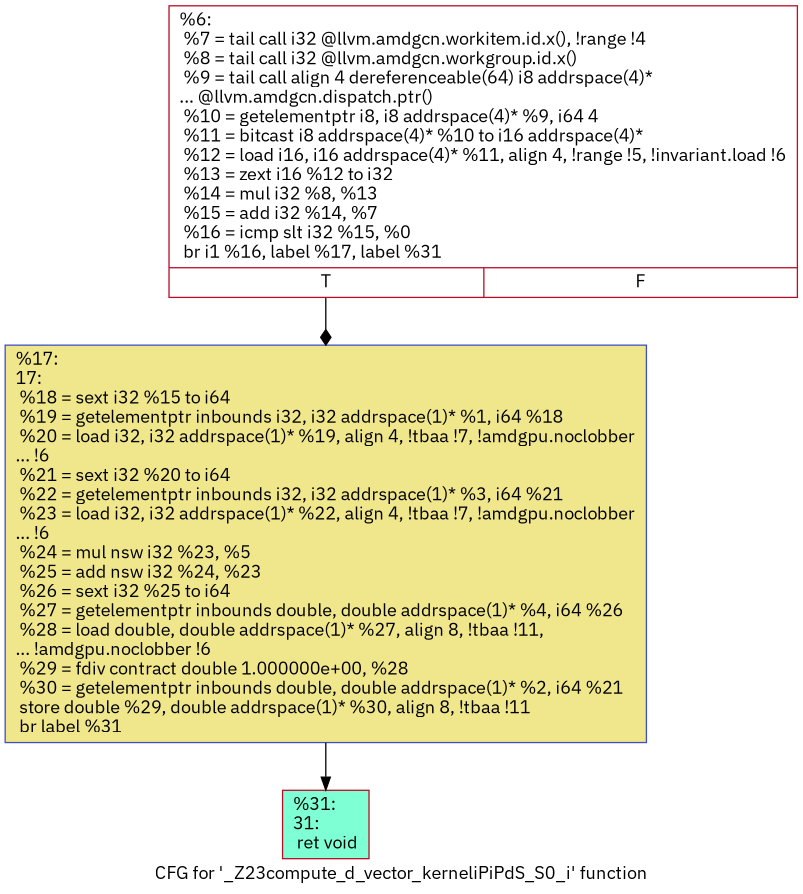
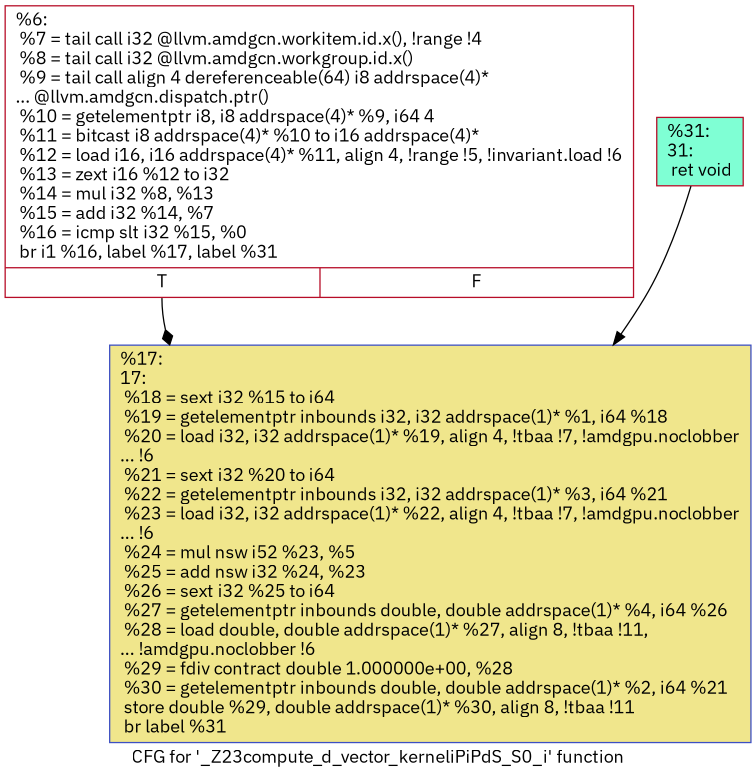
(134, 553) -> (238, 553)
(326, 760) -> (663, 263)
